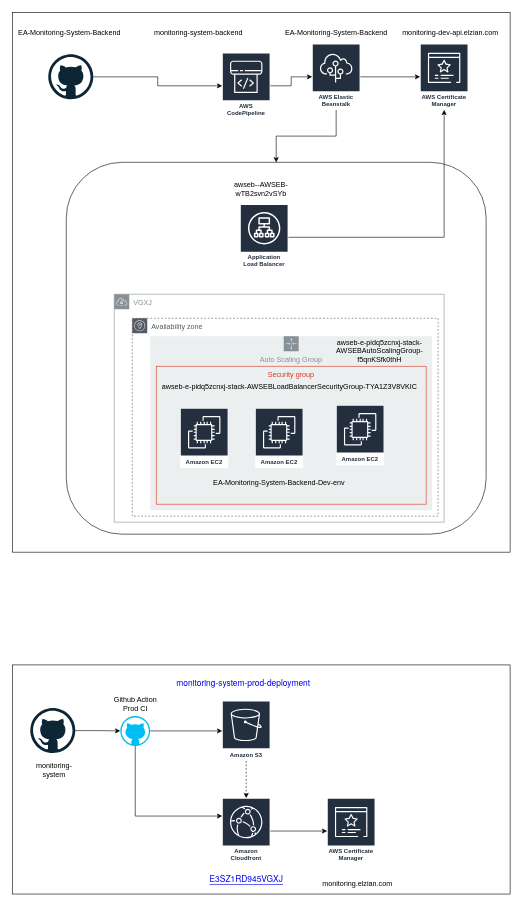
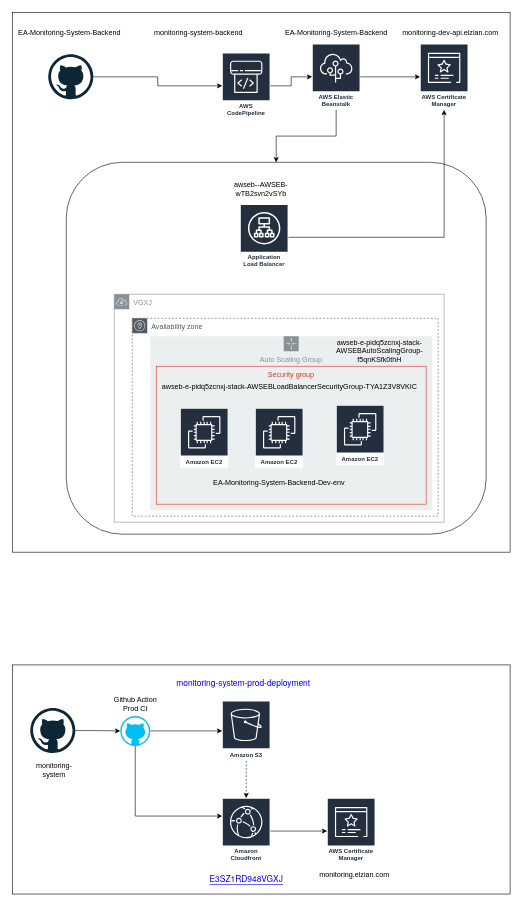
(247, 878) -> (247, 878)
(357, 884) -> (354, 875)
